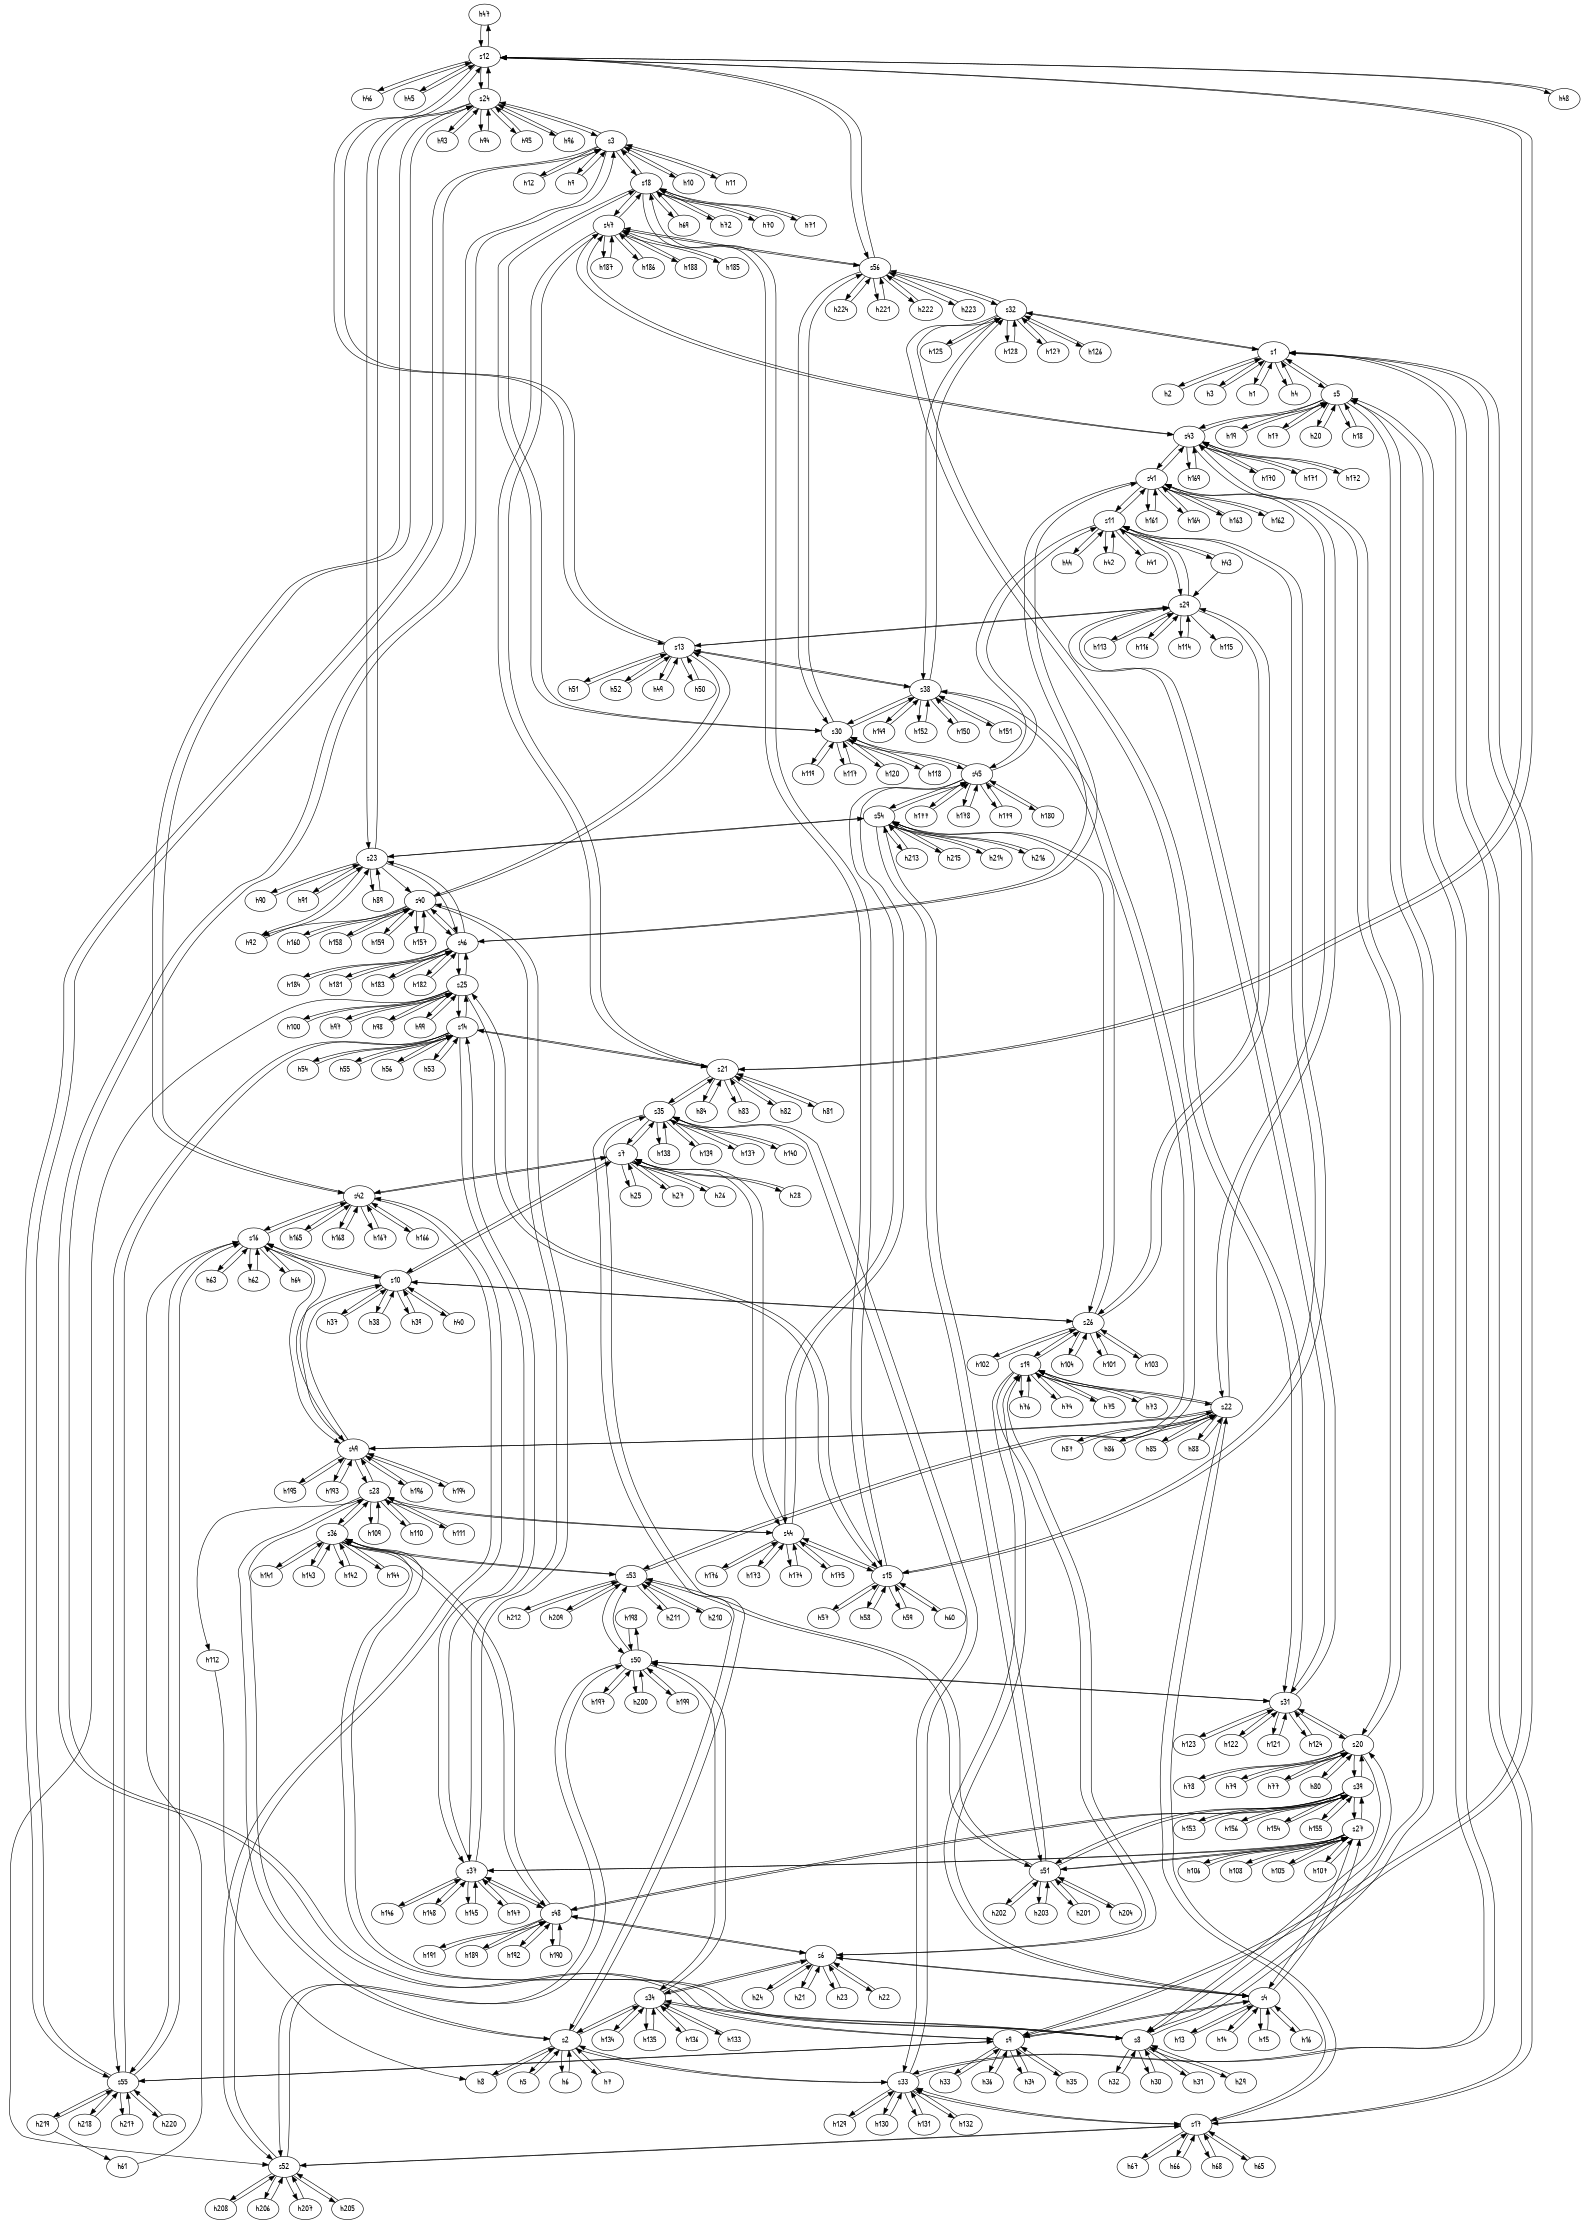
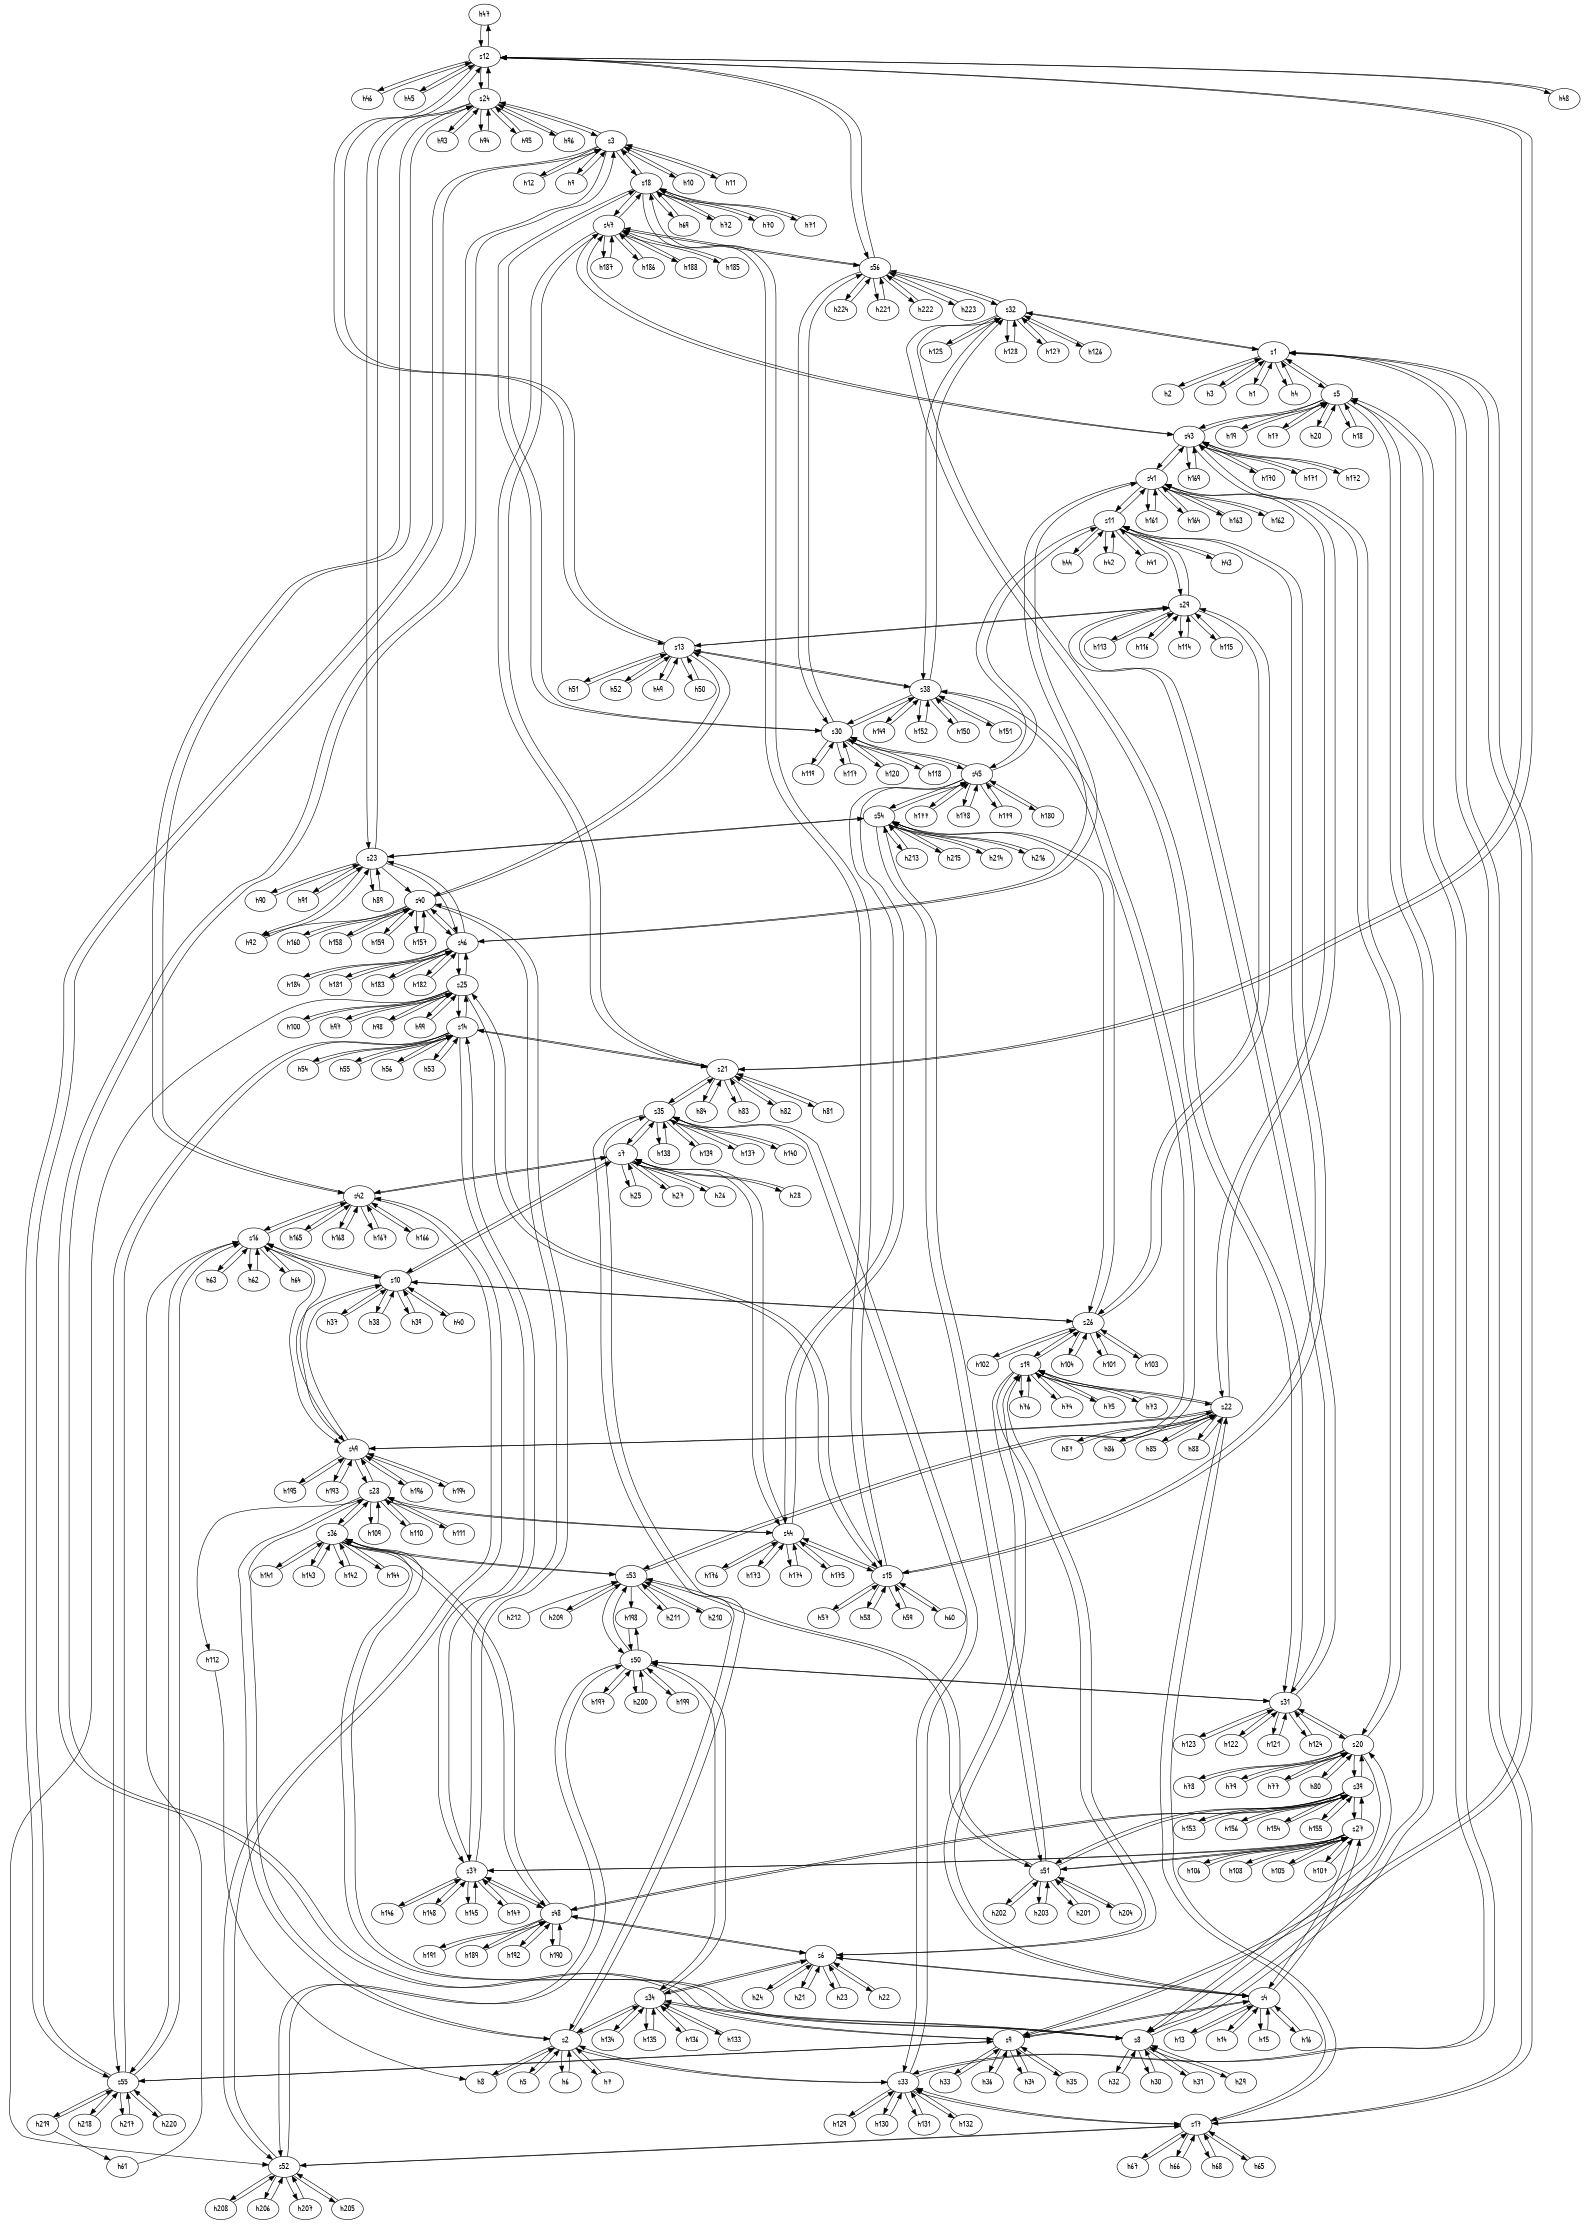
(1208, 582) -> (1210, 627)
(553, 1599) -> (631, 1594)
